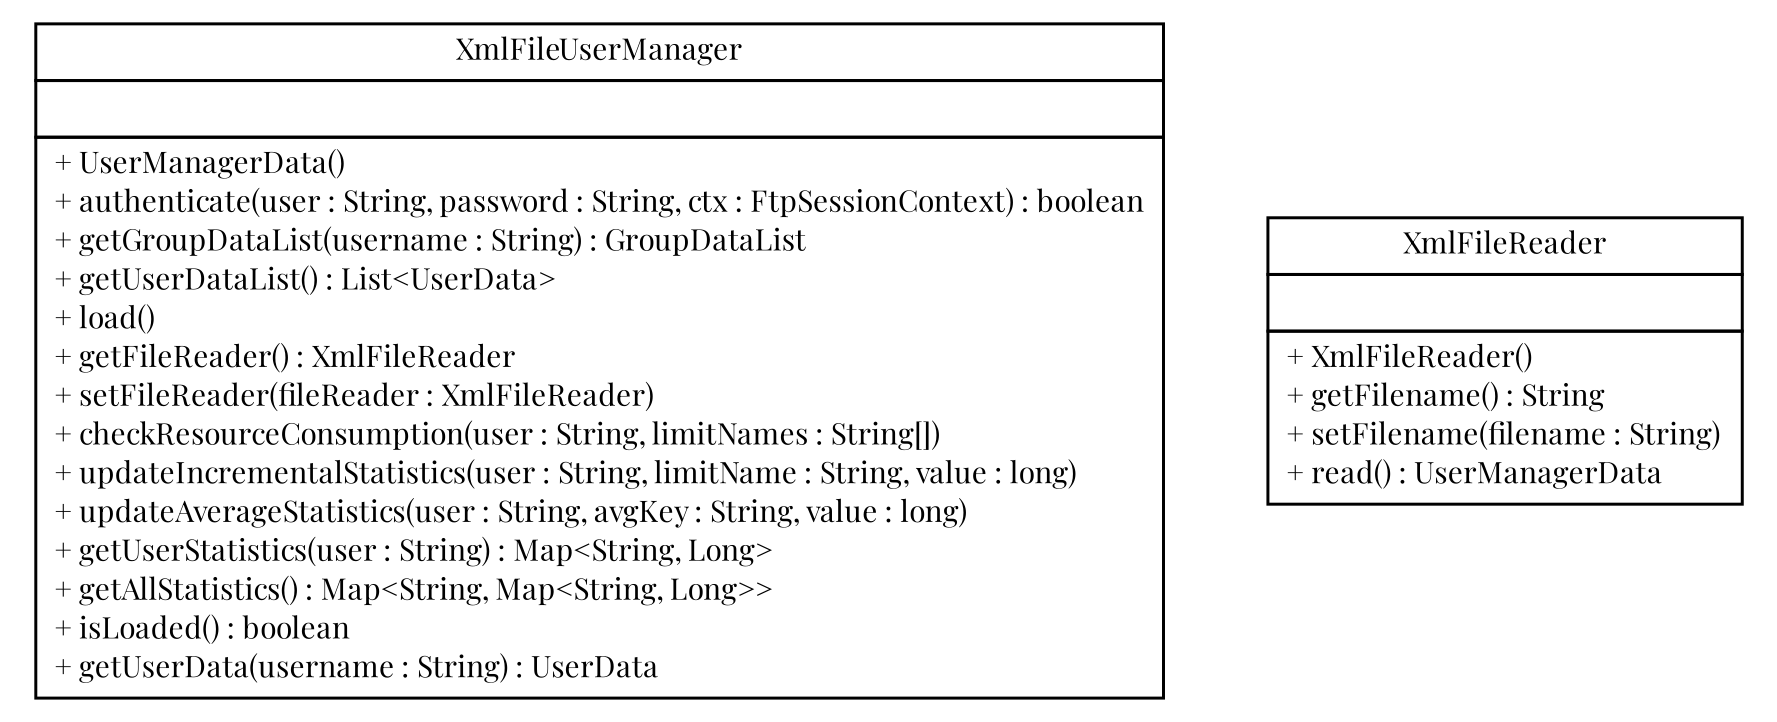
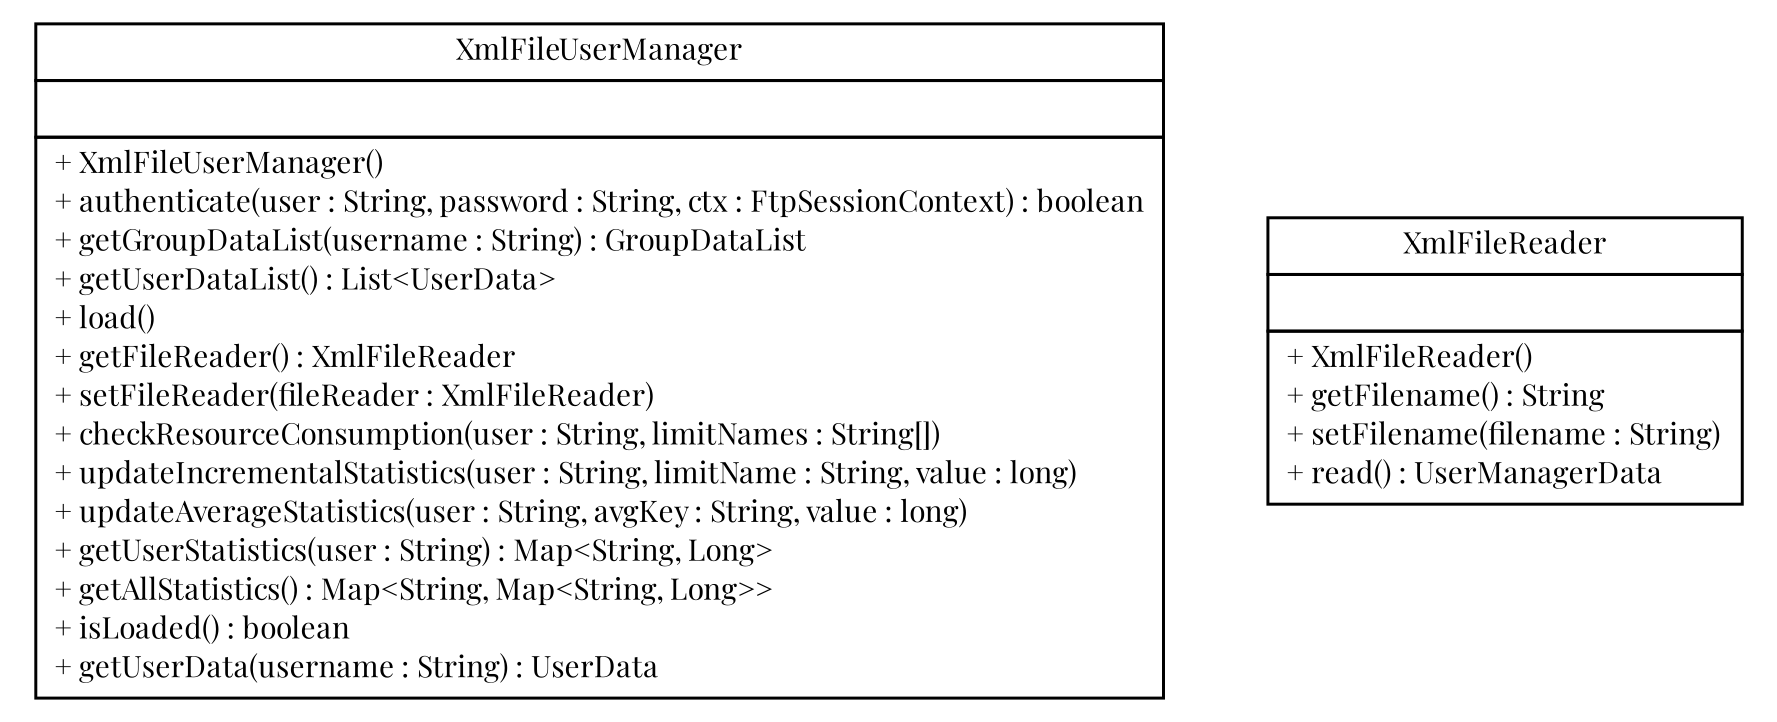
(201, 164) -> (219, 164)
